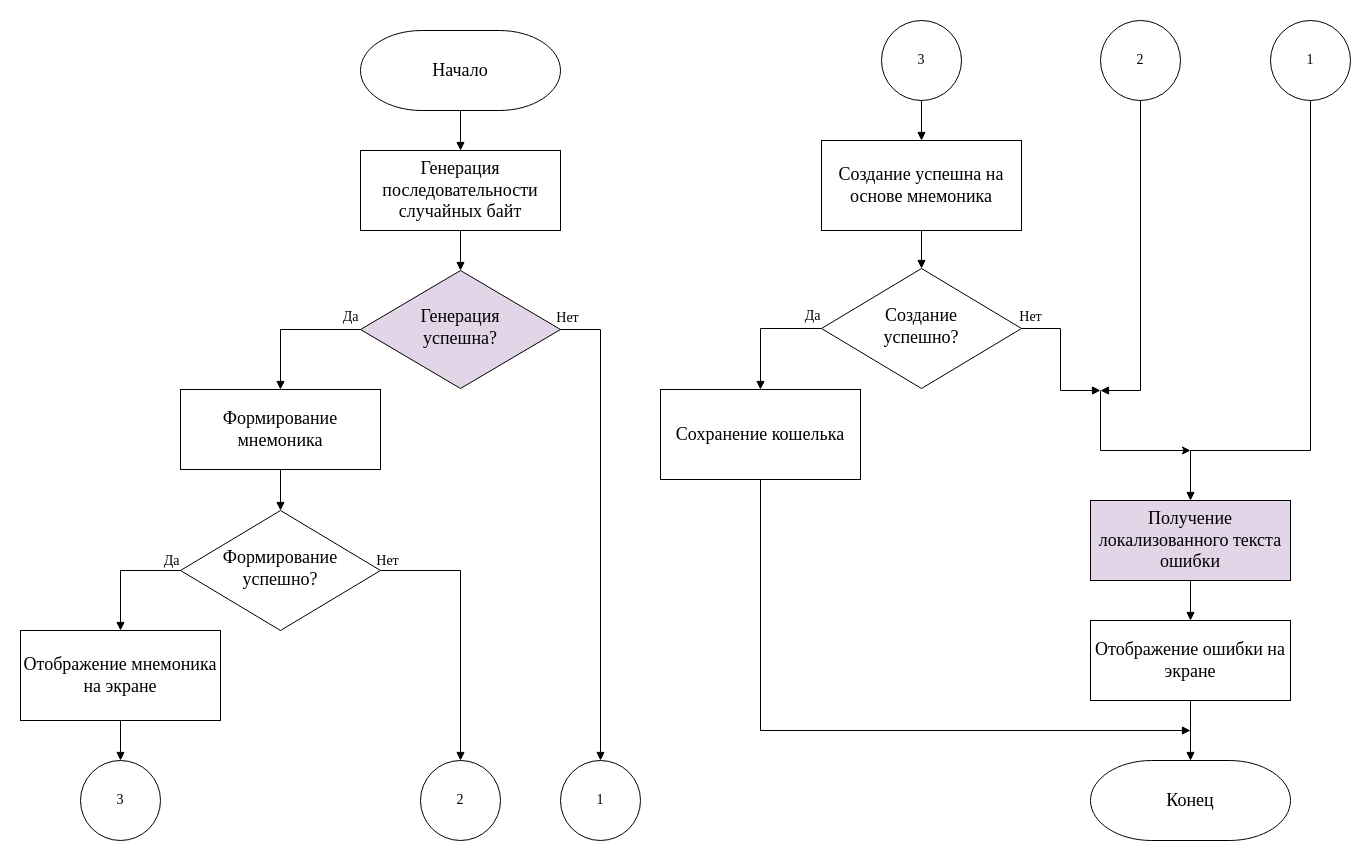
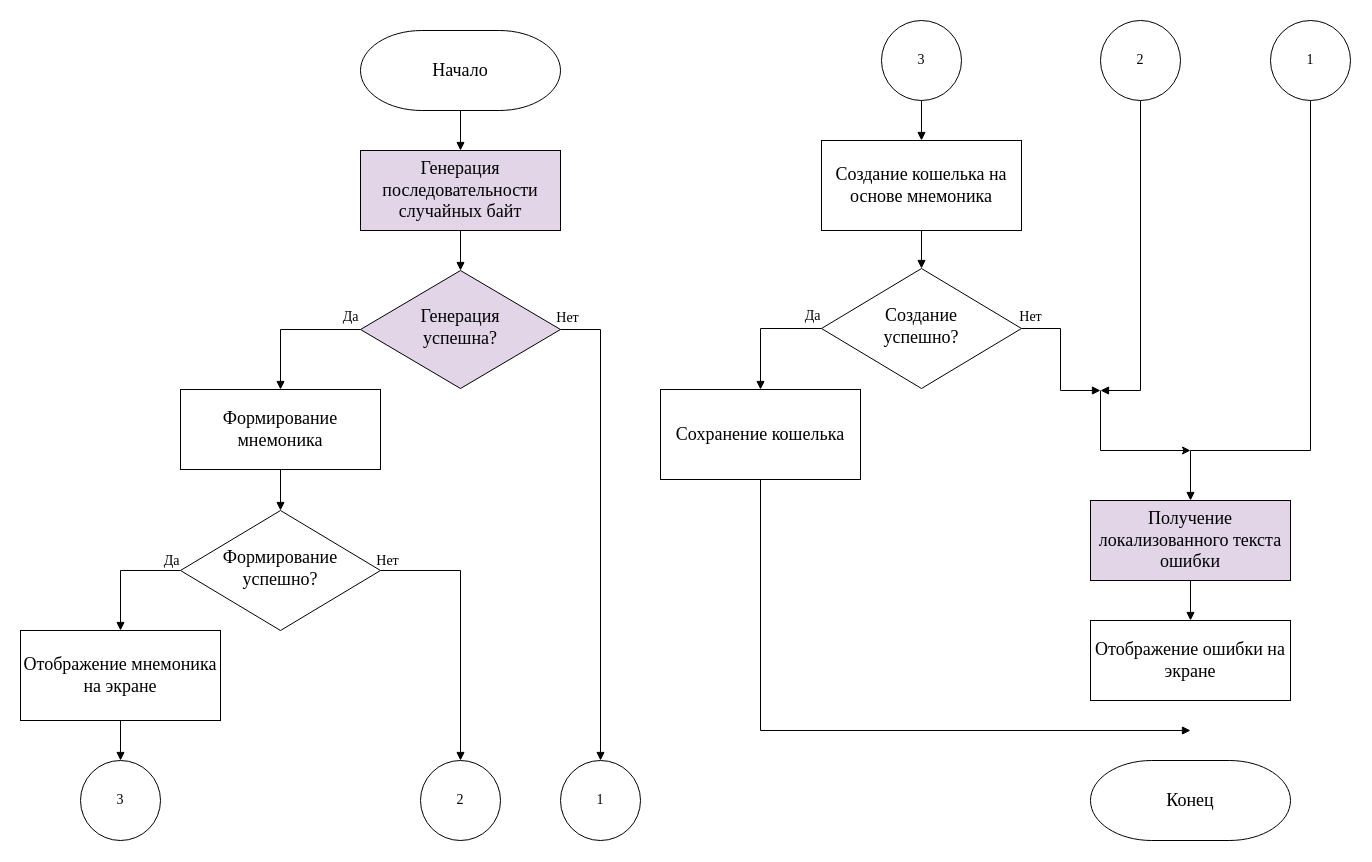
(922, 186) -> (922, 186)
(461, 191) -> (461, 191)
(1191, 726) -> none
